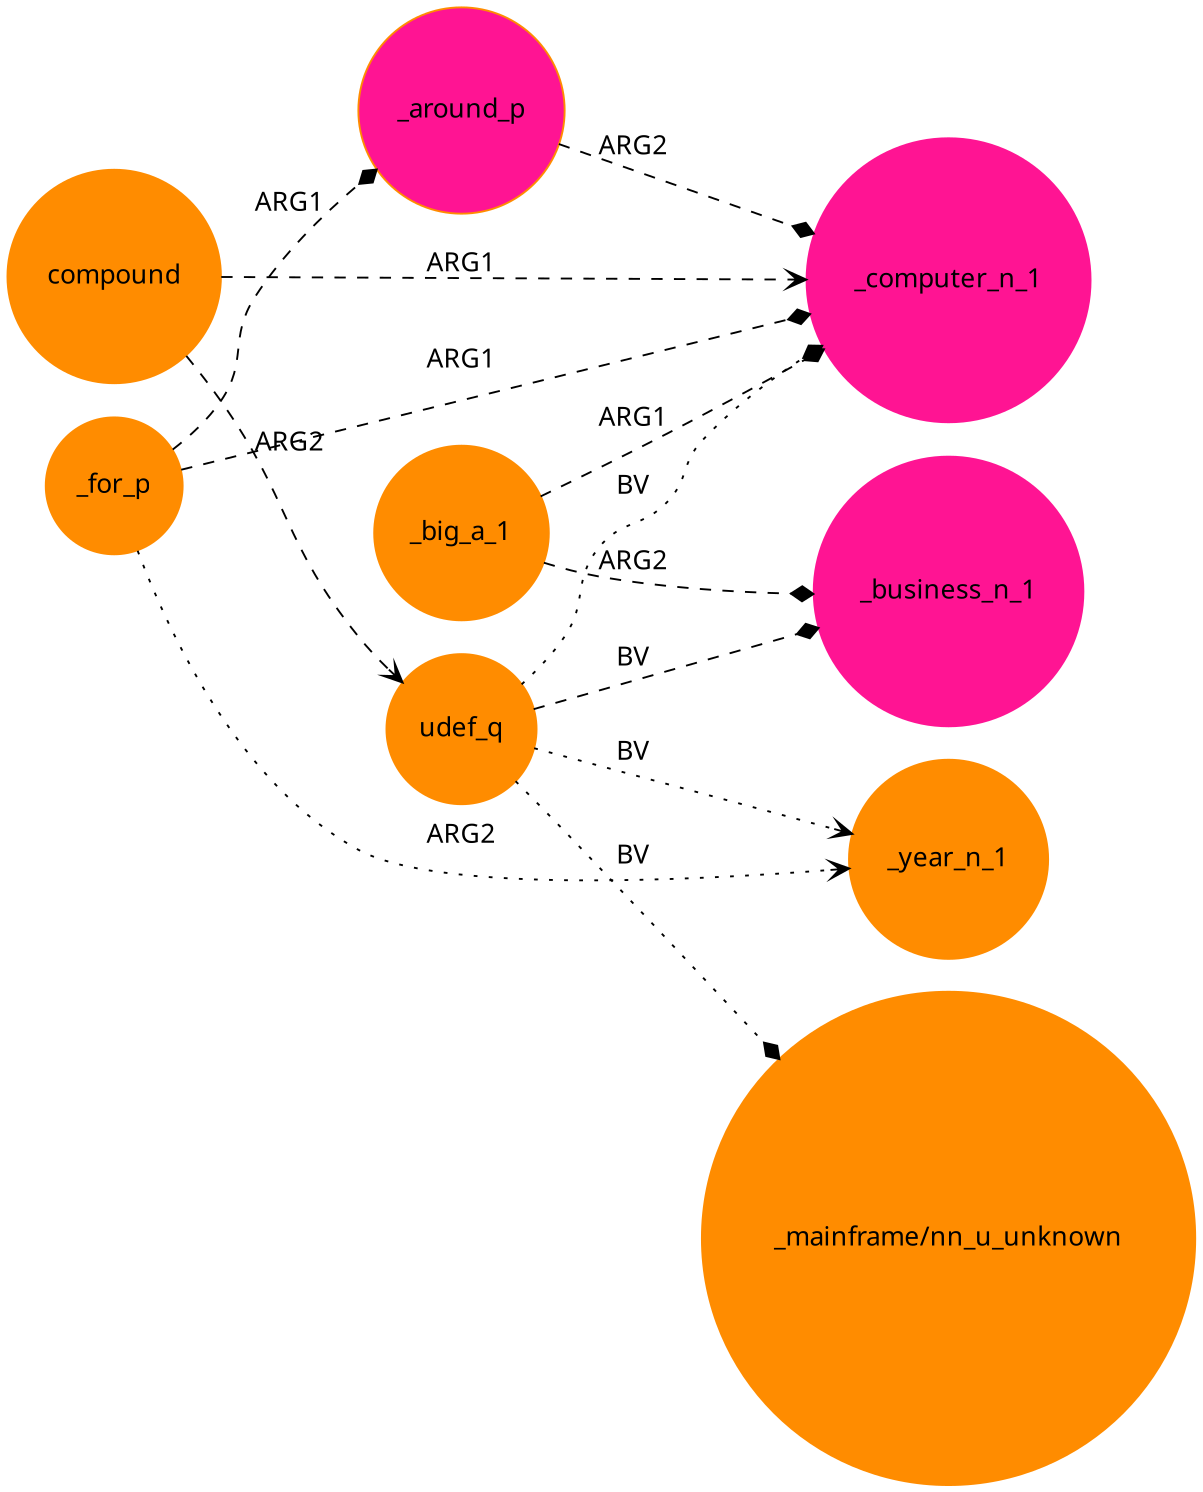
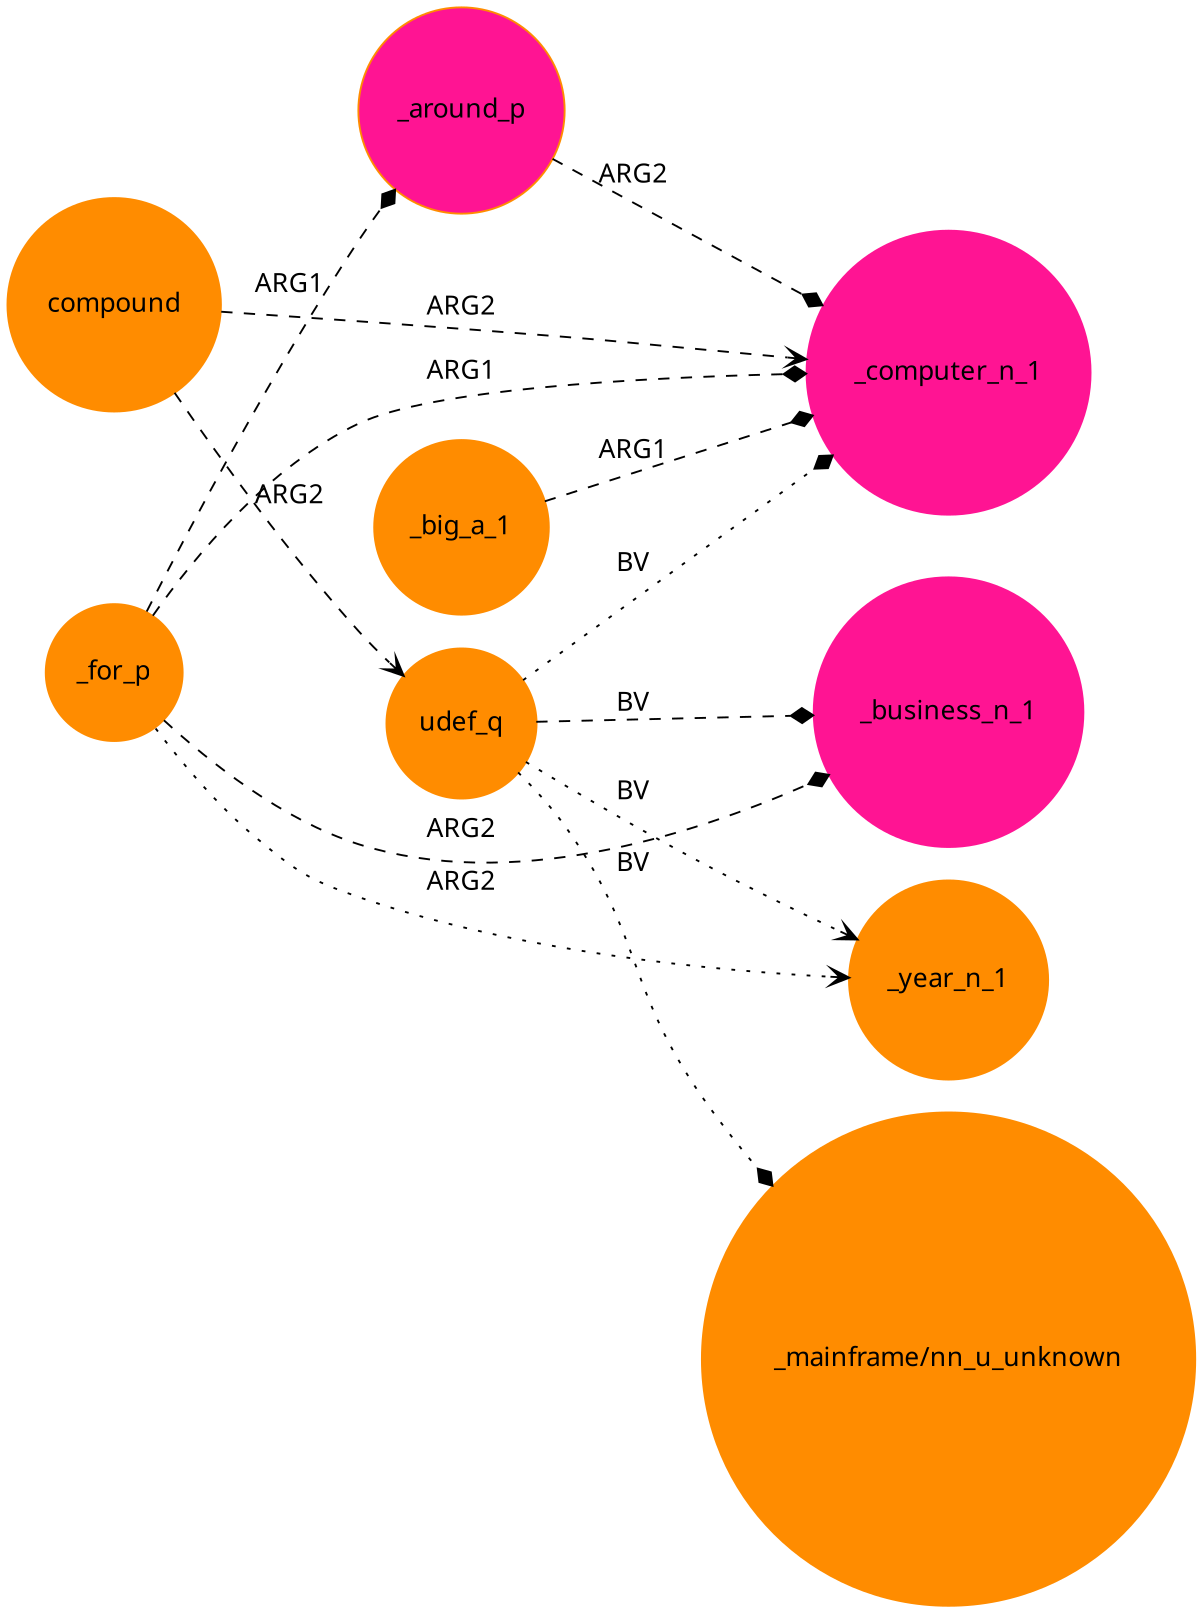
(462, 264) -> (462, 308)
(666, 586) -> (472, 862)
